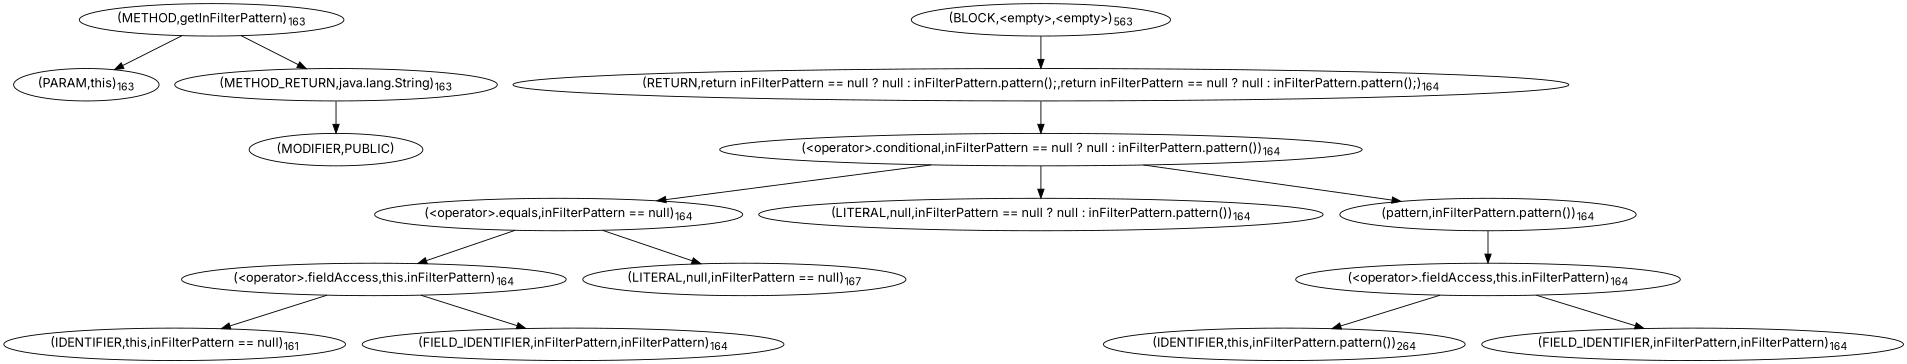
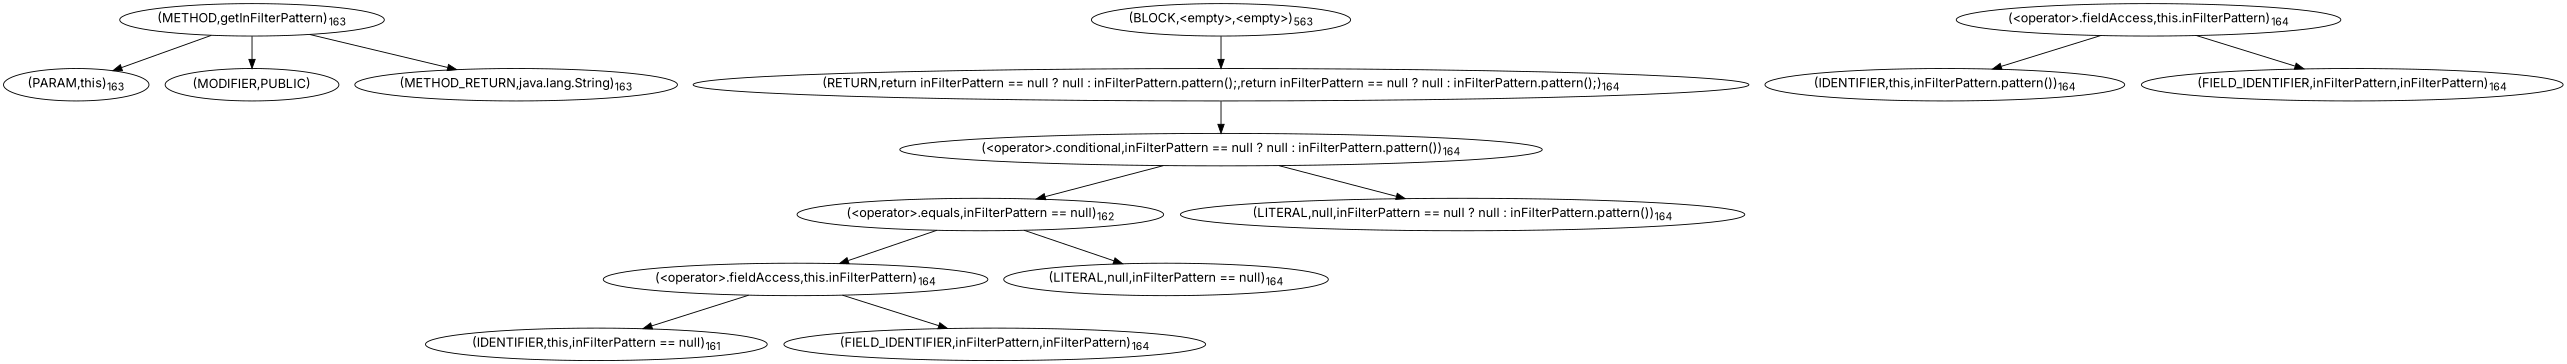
(336, 113) -> (252, 48)
(684, 213) -> (1106, 213)
(1488, 215) -> none
(853, 278) -> (1275, 278)
(1406, 343) -> (2067, 83)
